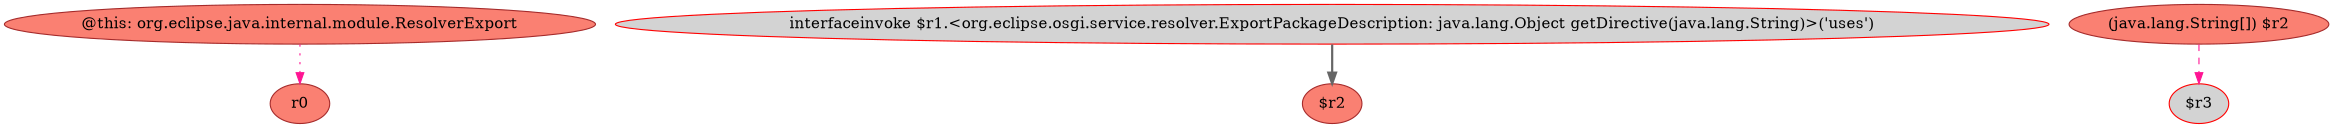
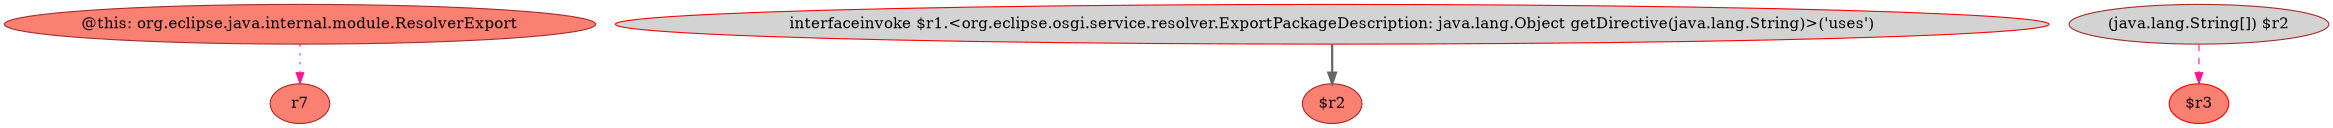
(2199, 24) -> (2199, 24)
(300, 104) -> (300, 104)
(2199, 104) -> (2199, 104)
